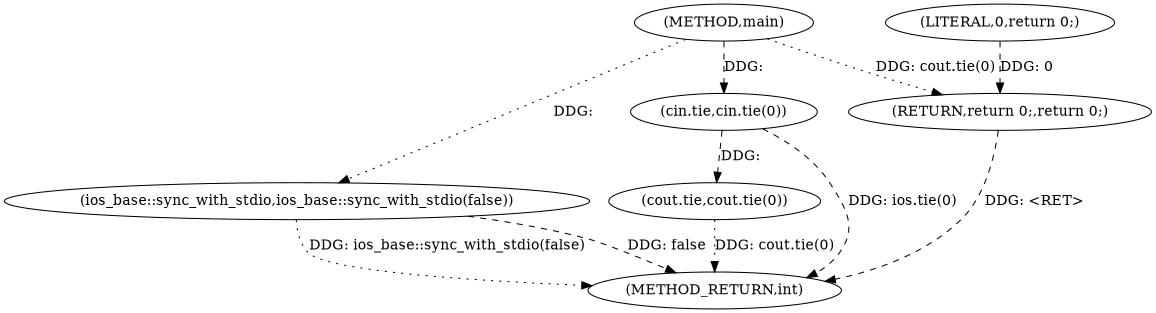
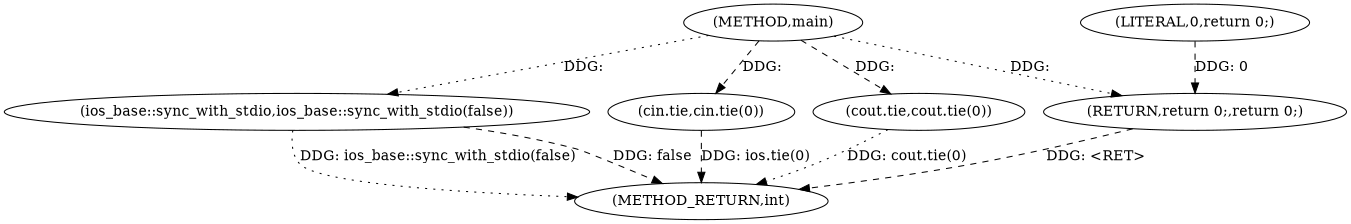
(936, 67) -> (1032, 67)
(720, 151) -> (841, 64)
